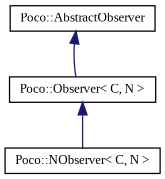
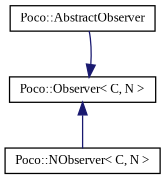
(74, 61) -> (91, 48)
